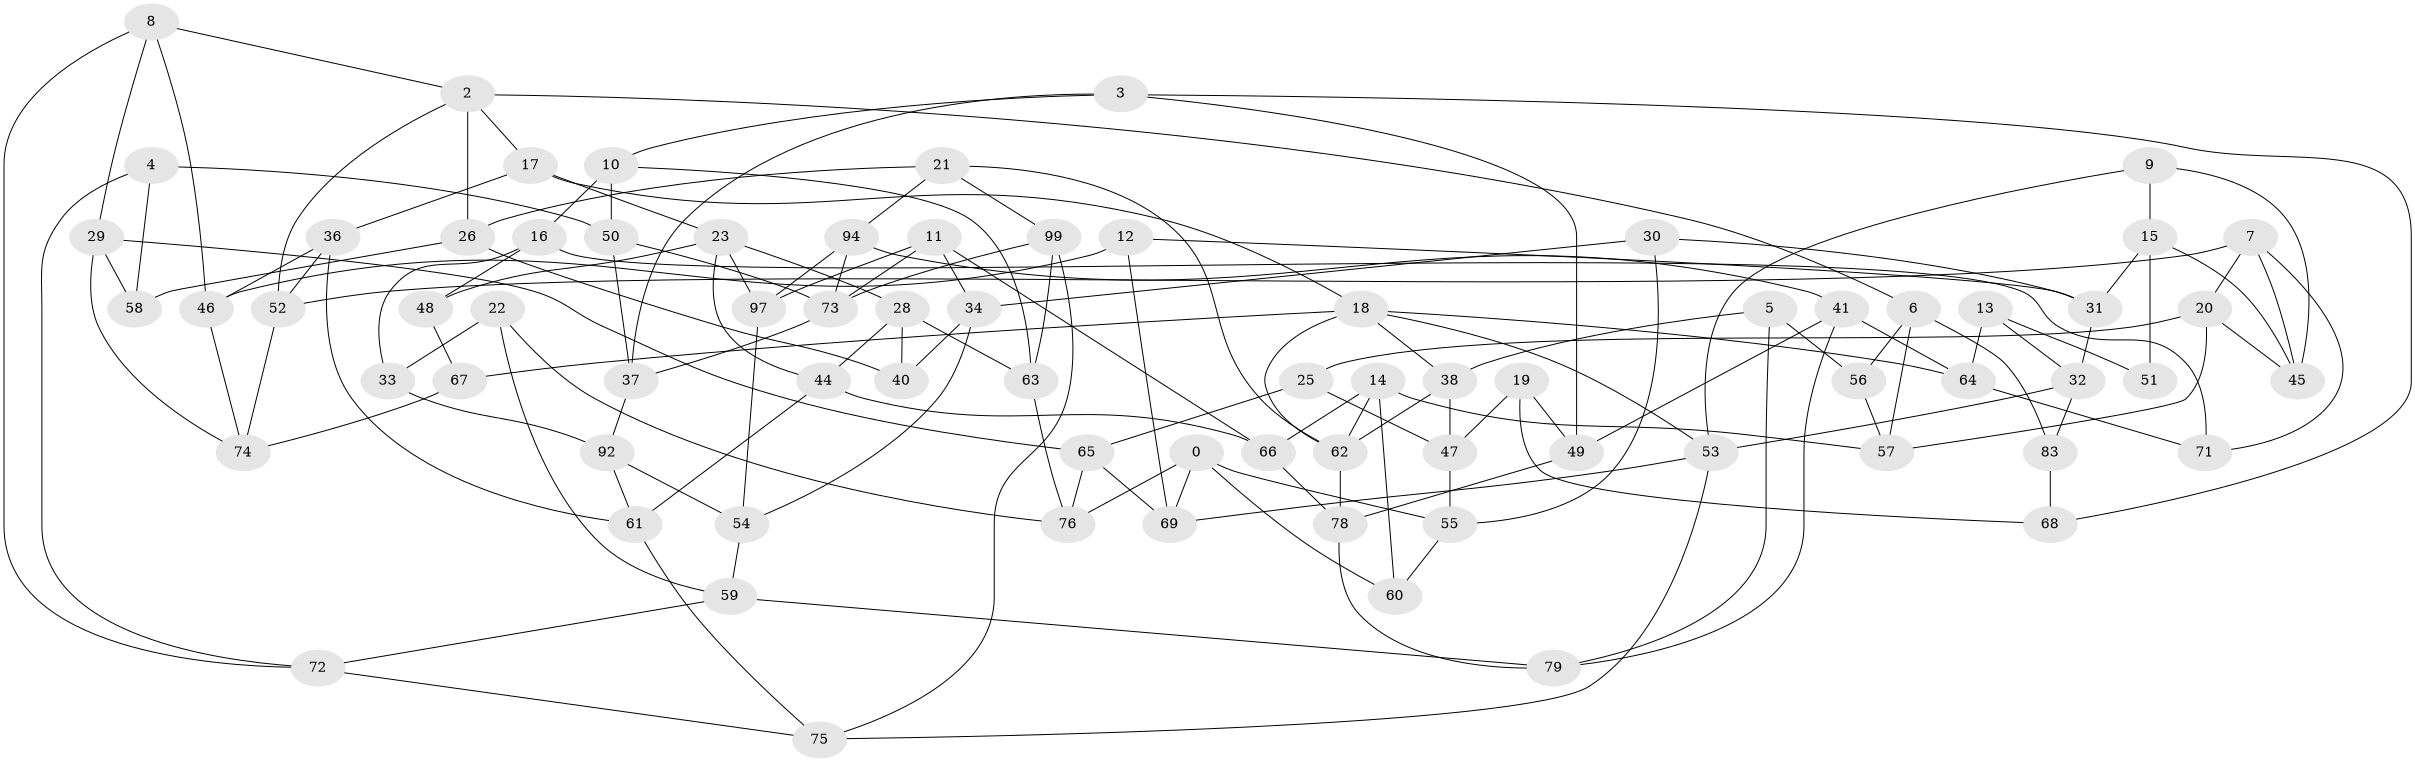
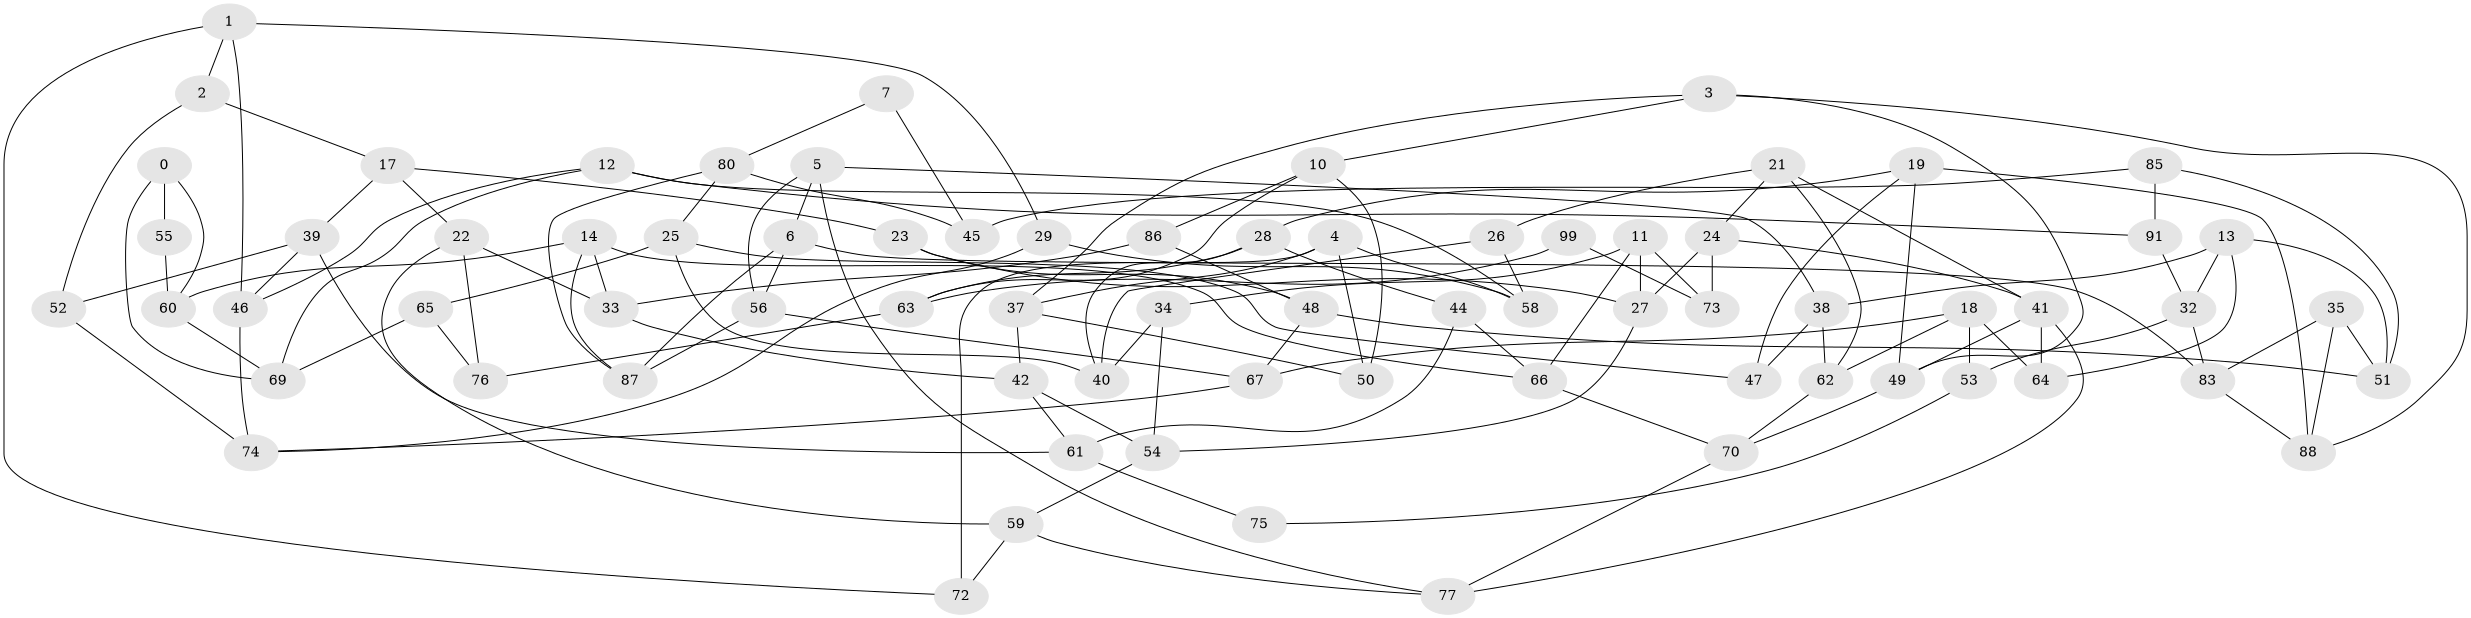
(152, 22) -> (229, 22)
(1204, 139) -> (804, 201)
(468, 166) -> none
(2150, 166) -> none
none -> (1083, 194)
(955, 195) -> (422, 198)
(998, 201) -> (1904, 234)
(333, 237) -> (312, 237)
(539, 237) -> (1154, 237)
(852, 237) -> (1712, 237)
(1652, 237) -> none
(2150, 237) -> (2155, 166)
(693, 259) -> none
(786, 261) -> (1586, 191)
(1362, 281) -> none
(759, 309) -> (1640, 309)
(2095, 309) -> (2155, 237)
(2205, 309) -> (727, 166)
none -> (2336, 309)
(596, 323) -> none
(731, 337) -> none
(1405, 345) -> (2056, 280)
none -> (1007, 346)
none -> (1872, 347)
none -> (857, 353)
(699, 360) -> (1179, 279)
(1359, 417) -> (600, 273)
(607, 453) -> (1021, 381)
(1887, 453) -> (630, 381)
(2205, 453) -> none
(1450, 484) -> none
(1137, 486) -> none
(1417, 494) -> (223, 345)
(996, 506) -> none
(1340, 525) -> (1731, 453)
(2050, 525) -> (2309, 453)
(1554, 668) -> (1448, 596)
(569, 704) -> none
